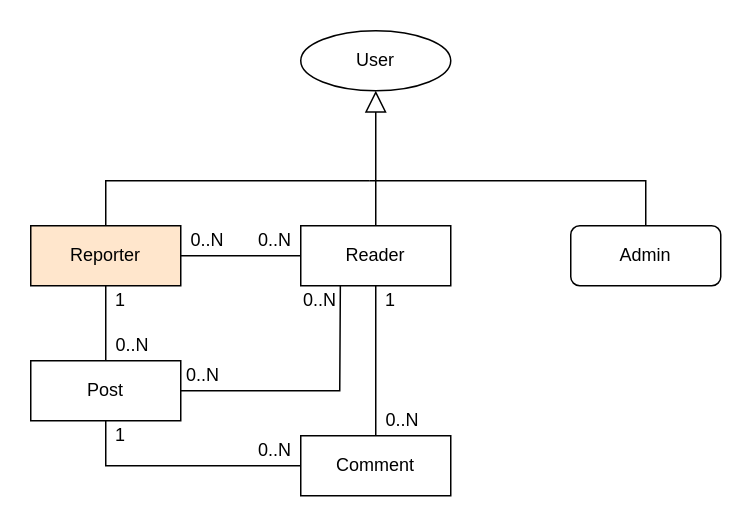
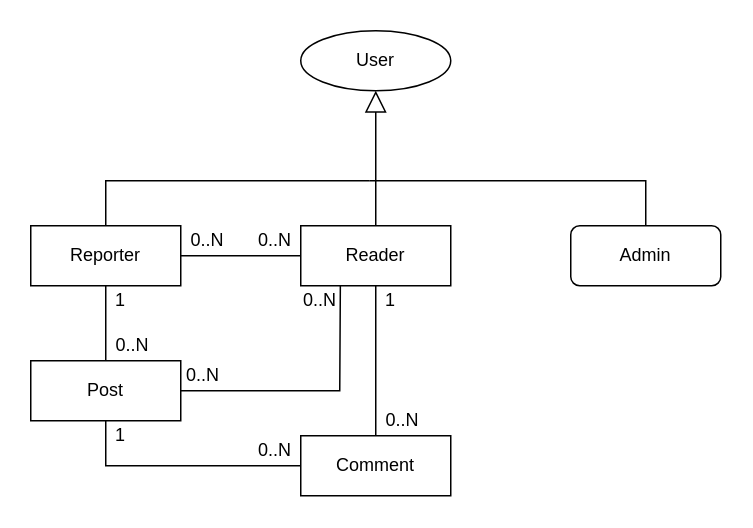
(106, 256) -> (106, 256)
